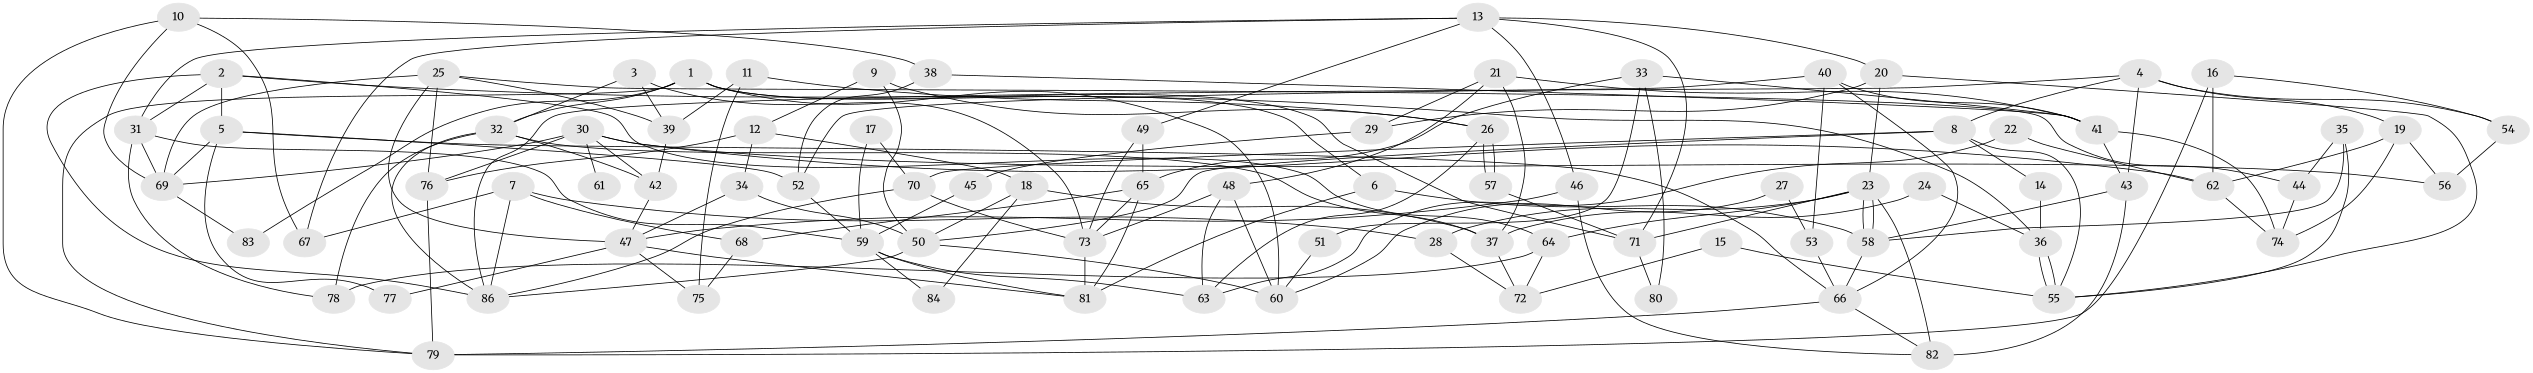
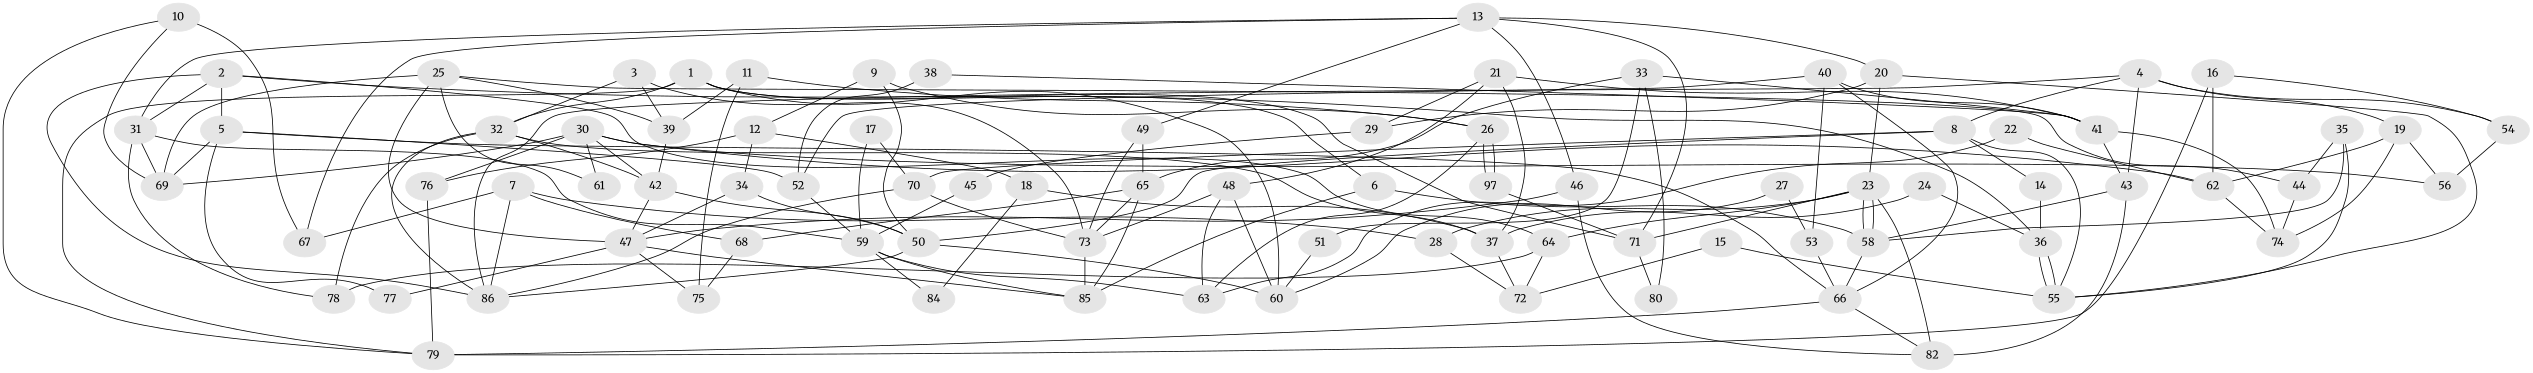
(559, 27) -> none
(433, 124) -> (457, 131)
(1491, 186) -> (1491, 186)
(973, 215) -> (766, 208)
(248, 243) -> none
(1085, 299) -> (1085, 299)
